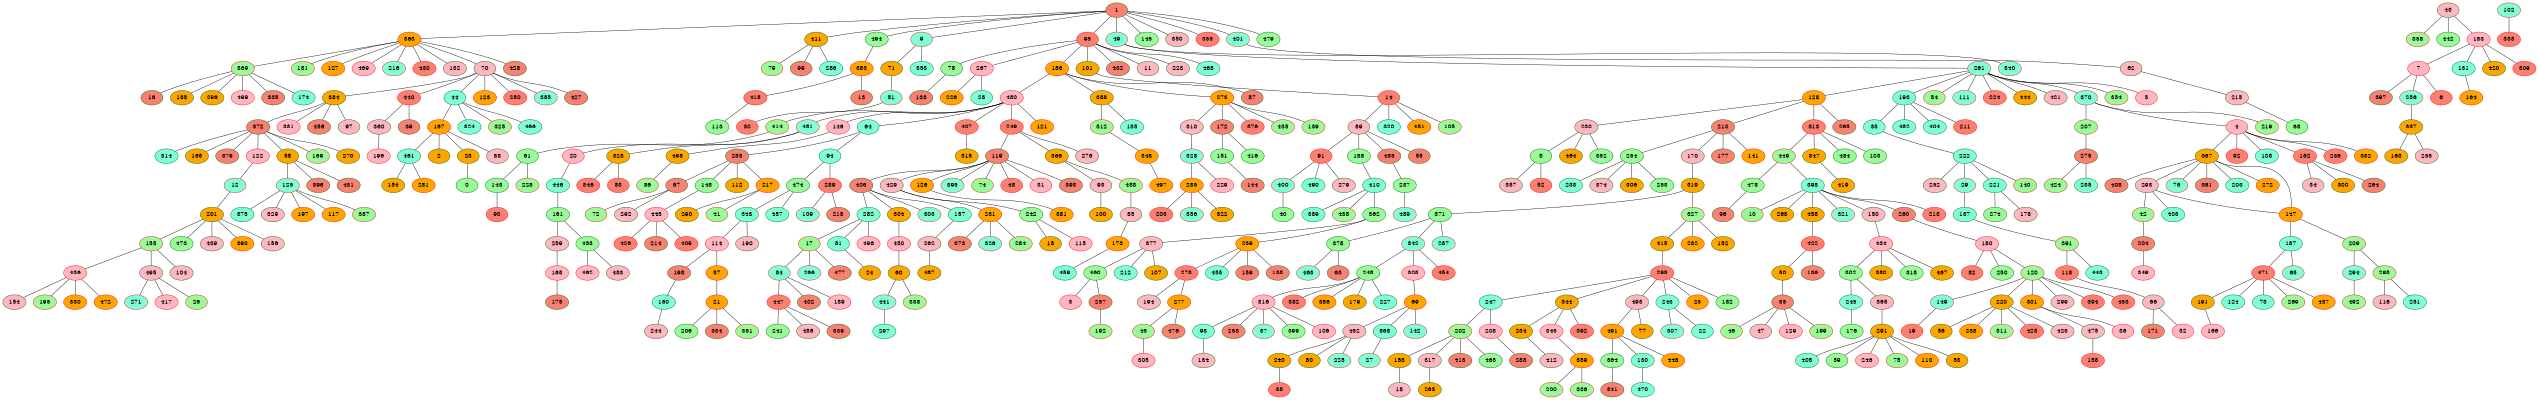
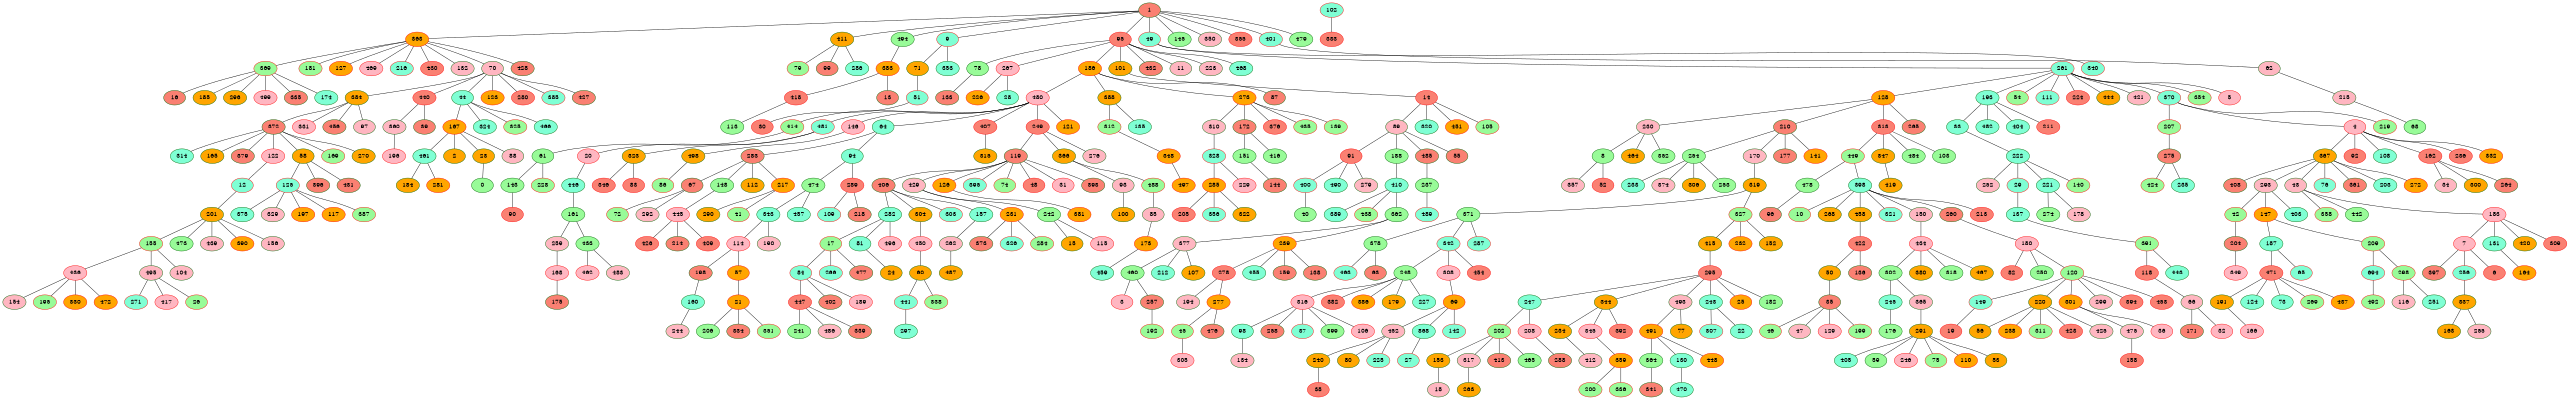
(2266, 168) -> (2310, 171)
(2354, 273) -> (2373, 273)
